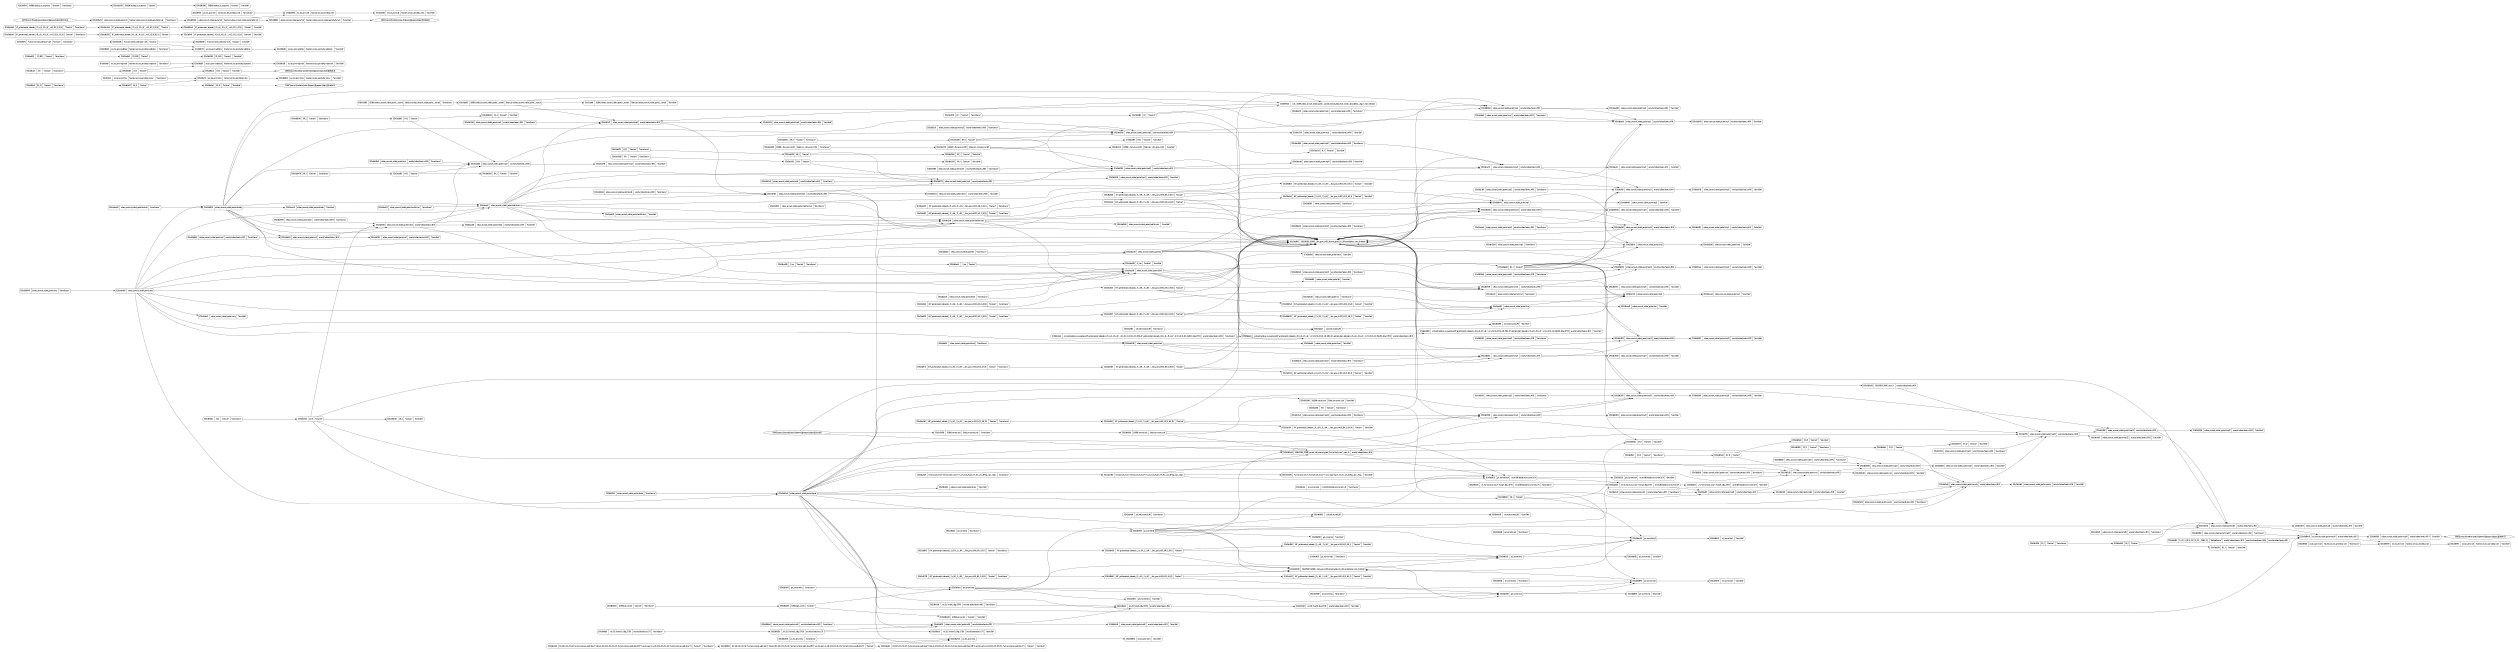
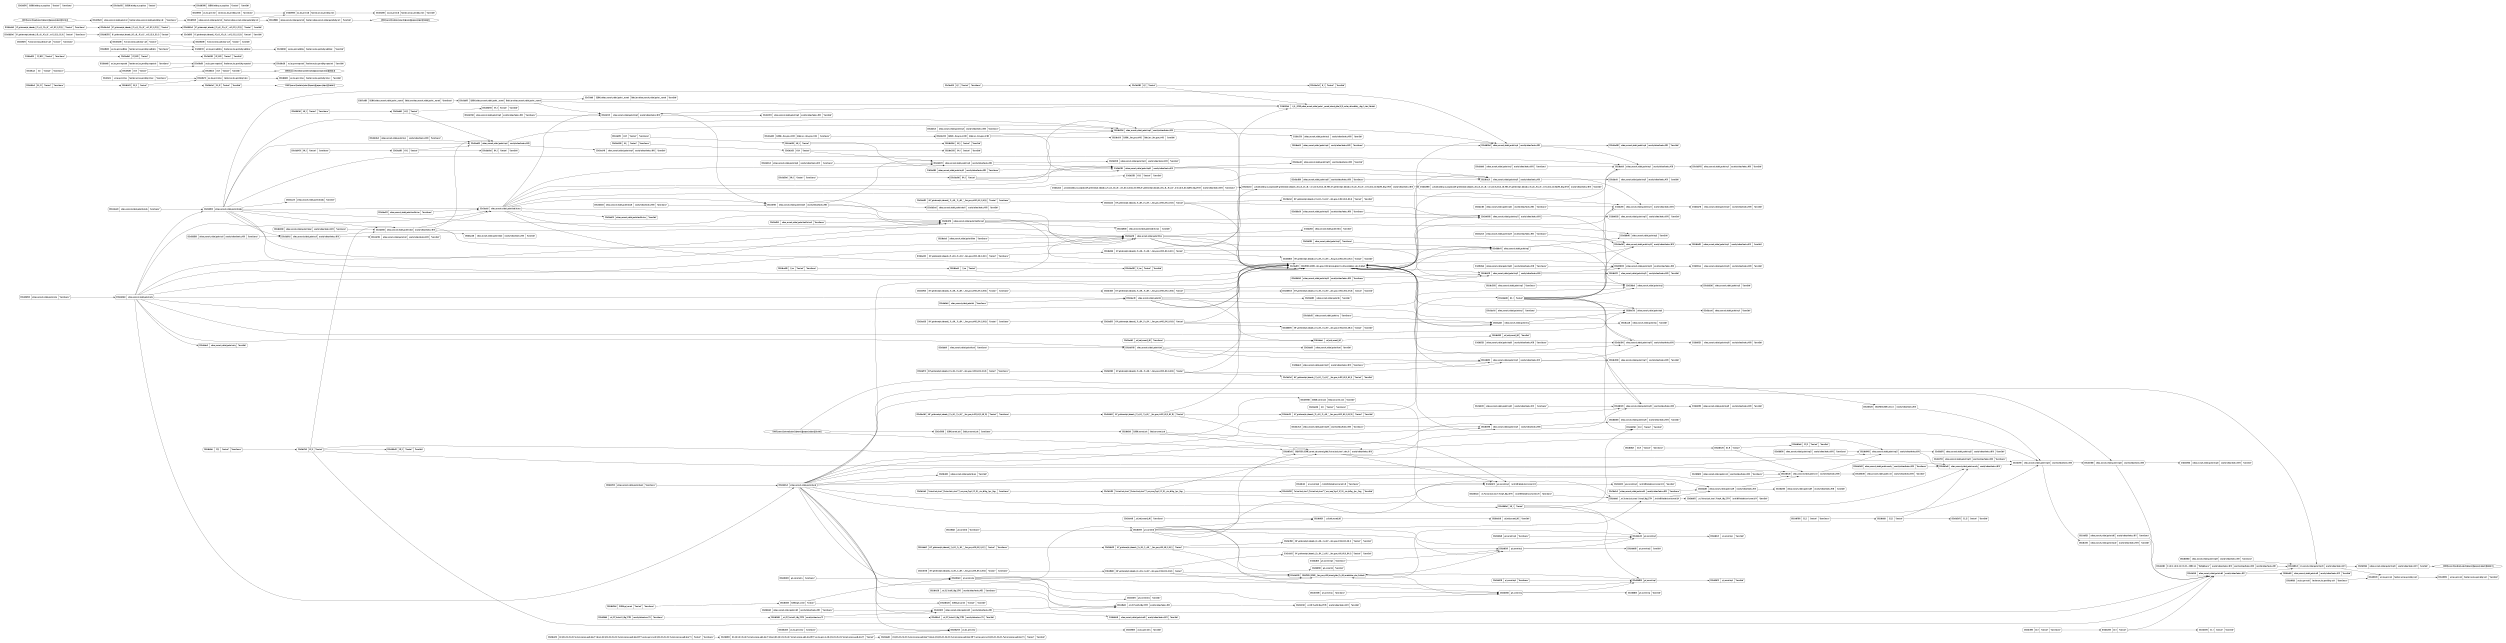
(1318, 237) -> (1306, 224)
(2048, 484) -> none
(786, 624) -> (786, 610)
